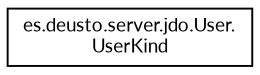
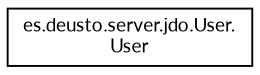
(130, 37) -> (130, 37)
